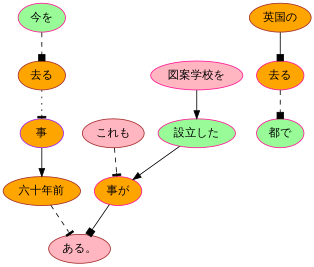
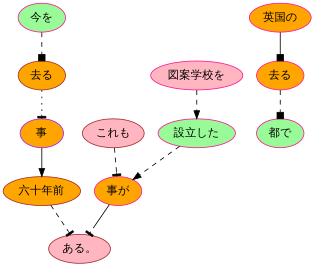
(280, 18) -> (280, 18)
(197, 100) -> (197, 100)
(160, 161) -> (160, 161)
(101, 216) -> (101, 216)
